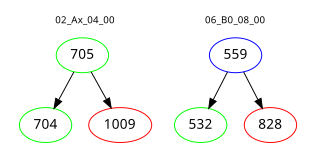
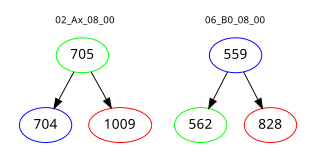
(85, 21) -> (85, 21)
(46, 125) -> (46, 125)
(201, 125) -> (201, 125)
